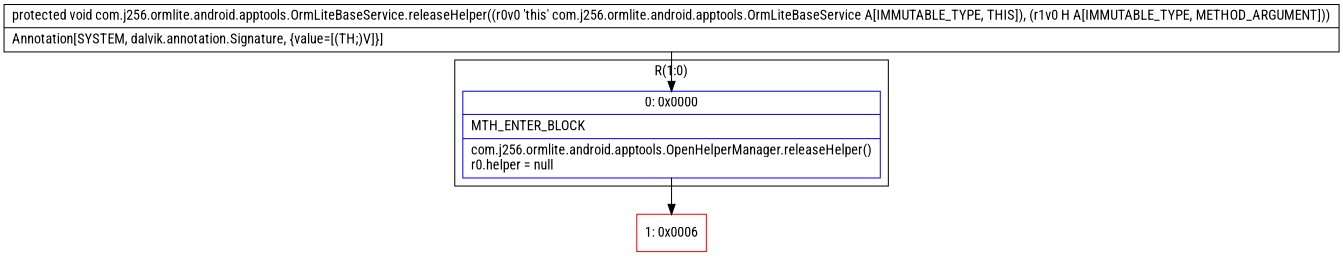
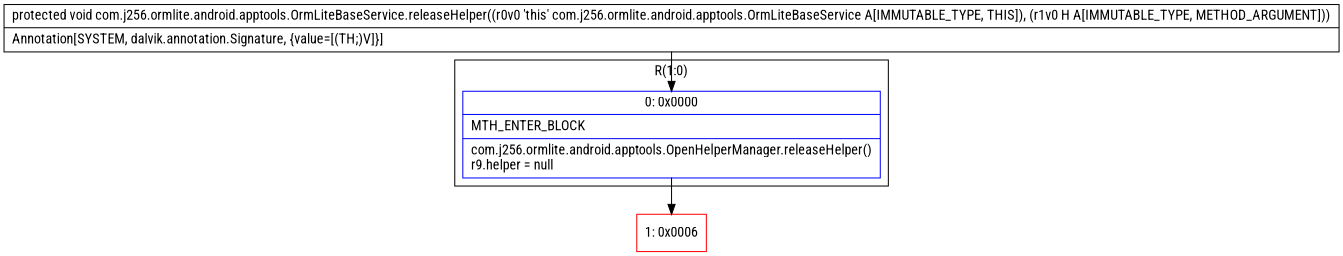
(512, 165) -> (512, 165)
